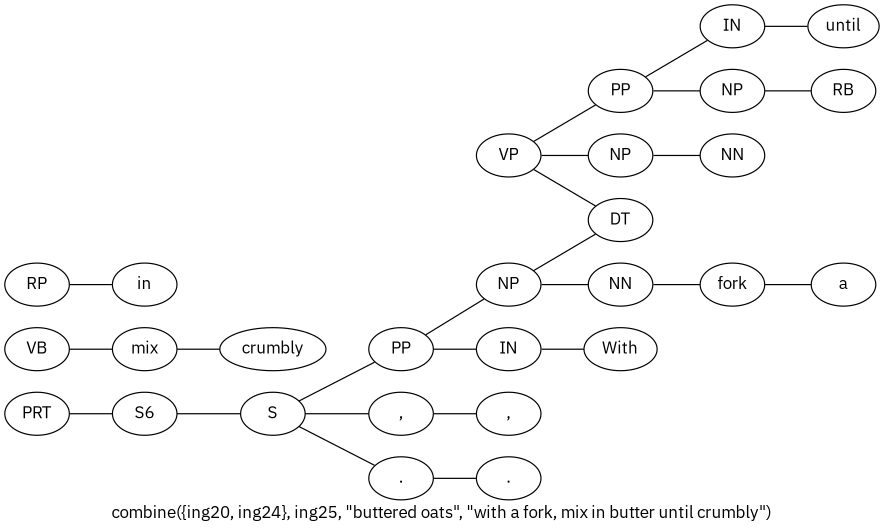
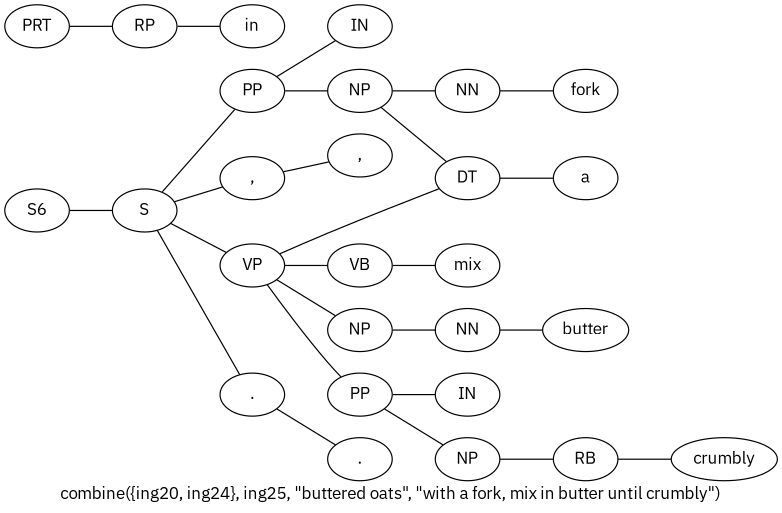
(844, 26) -> none
none -> (199, 238)
none -> (306, 265)
(788, 285) -> (527, 178)
none -> (586, 330)
(198, 349) -> (645, 459)
(621, 349) -> none
(91, 414) -> (91, 26)
